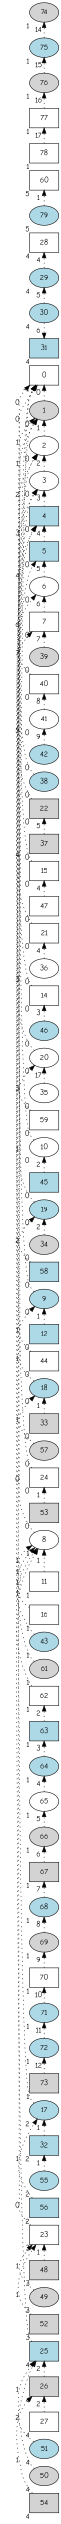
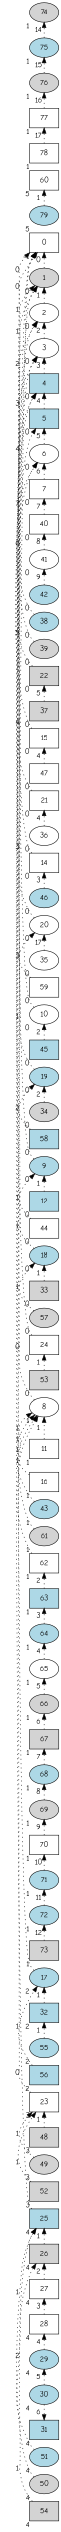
(44, 642) -> (17, 554)
none -> (44, 2309)
(38, 2369) -> (38, 2236)
